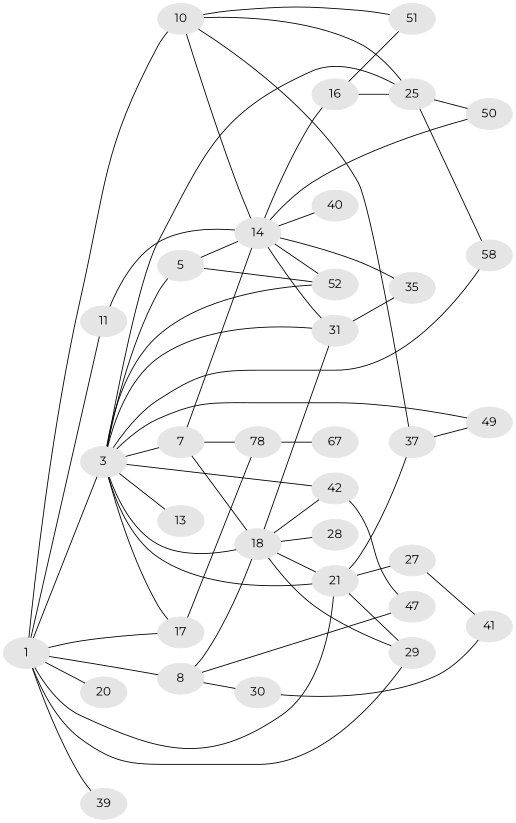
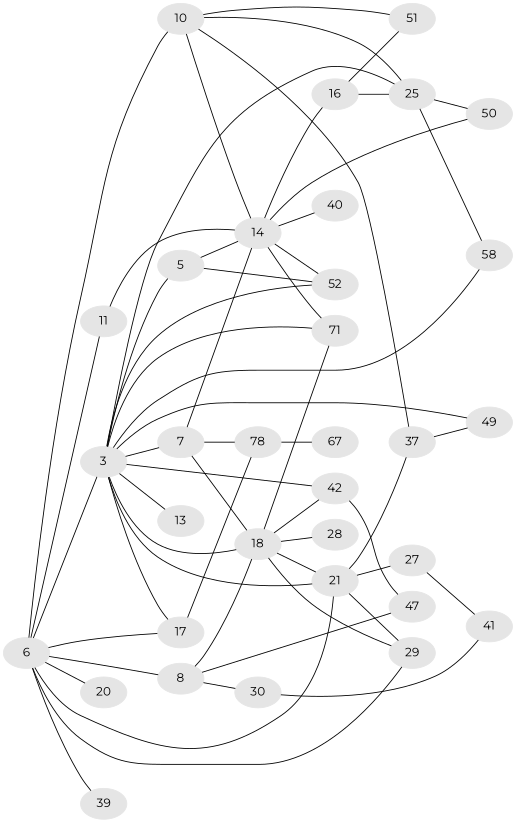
(412, 288) -> none
(335, 331) -> (335, 331)
(27, 653) -> (27, 653)
